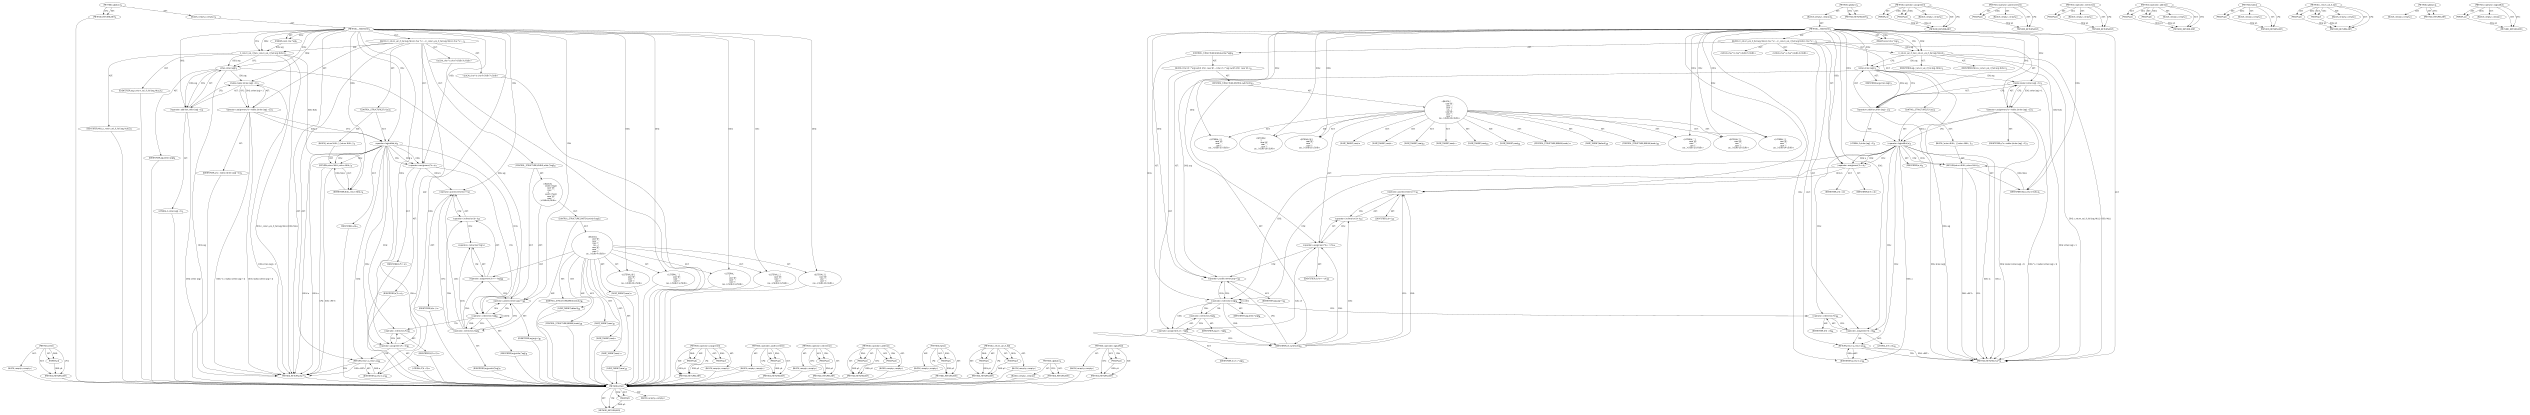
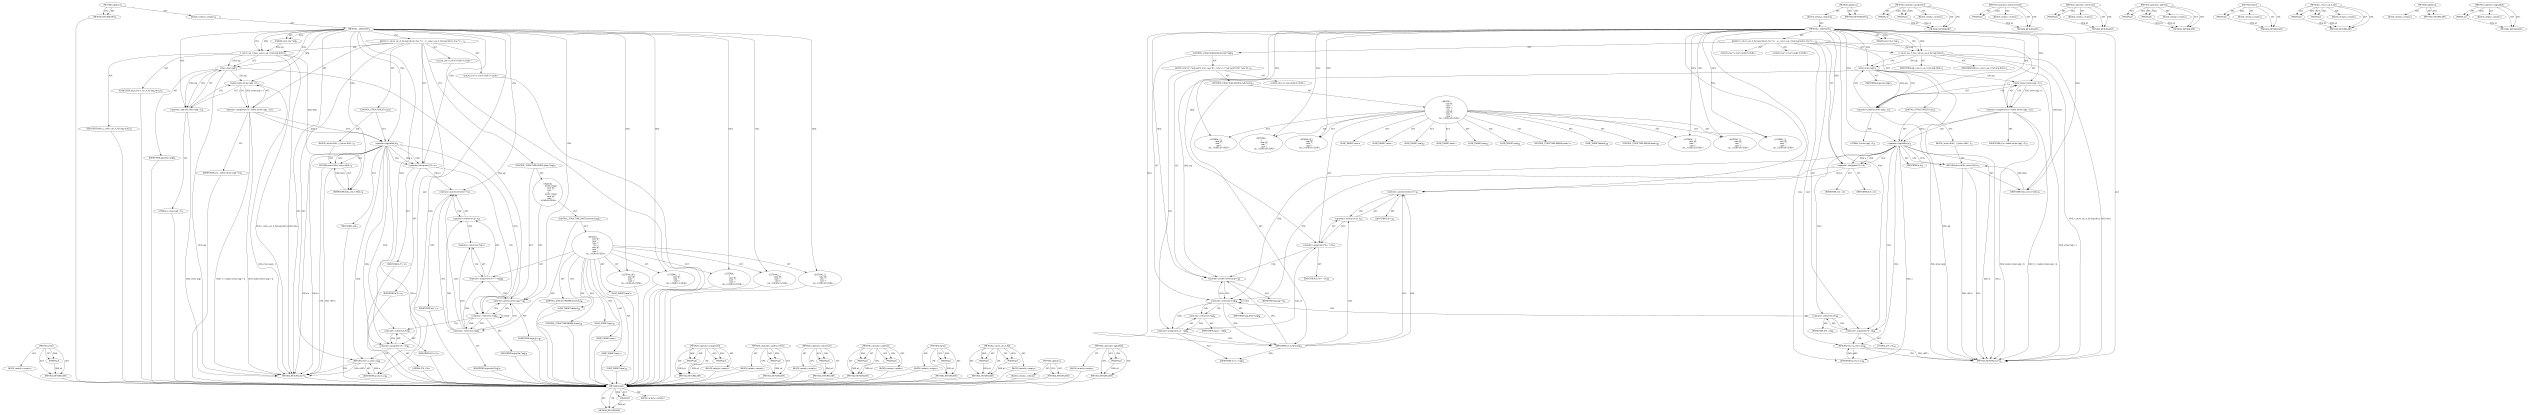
none -> (1288, 83)
(1338, 307) -> (1261, 353)
